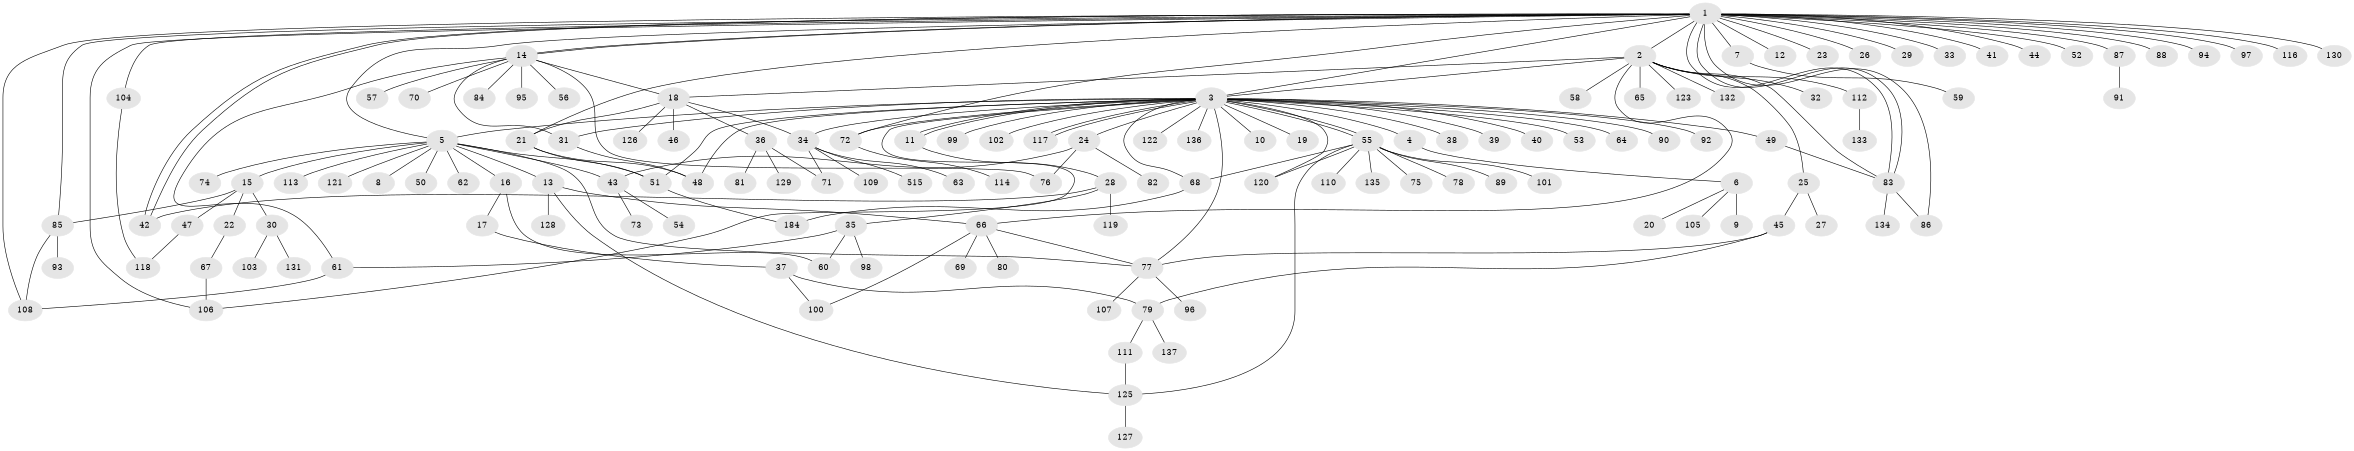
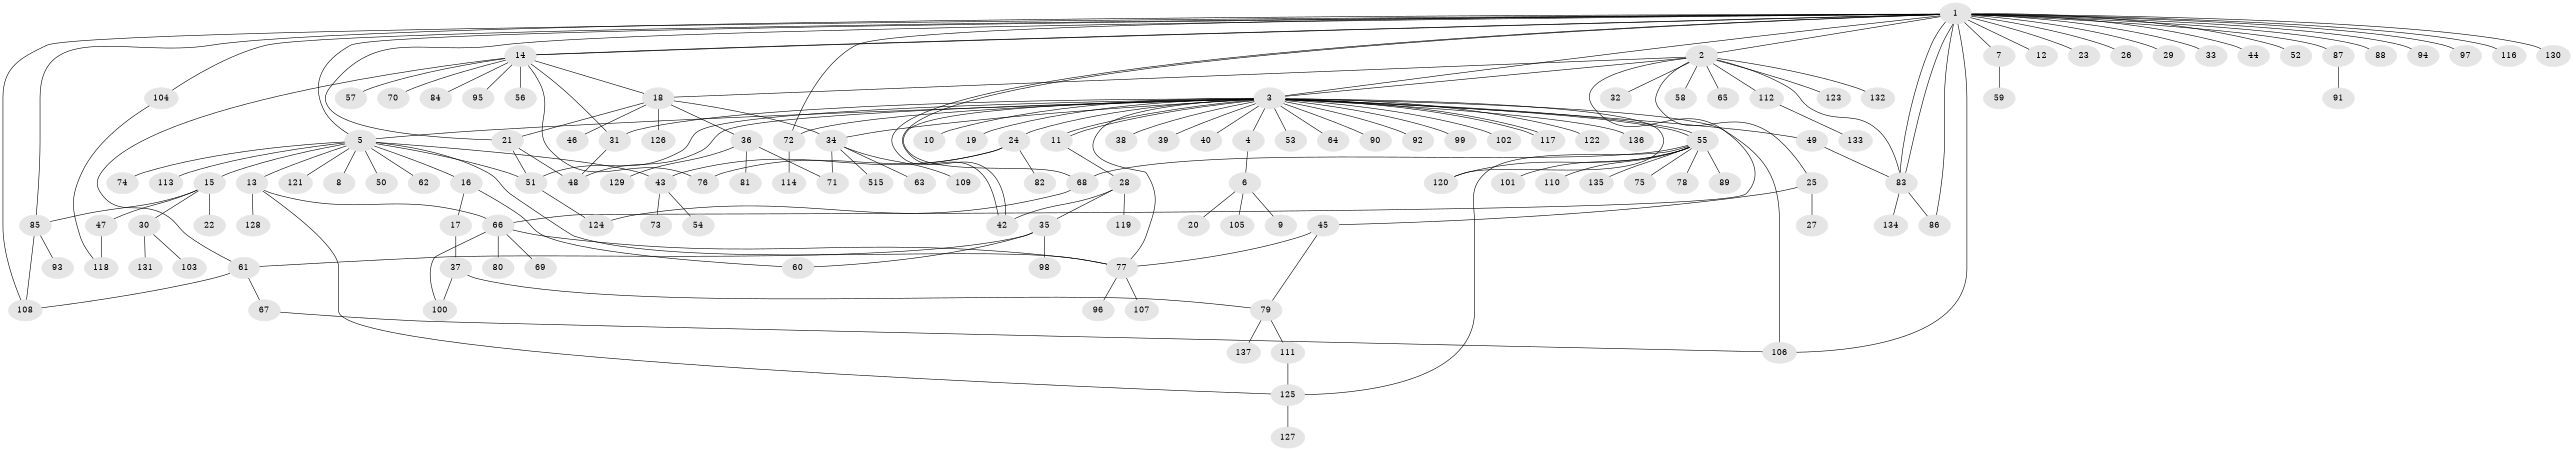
(1992, 56) -> none
(792, 226) -> (597, 226)
(218, 247) -> (254, 289)
